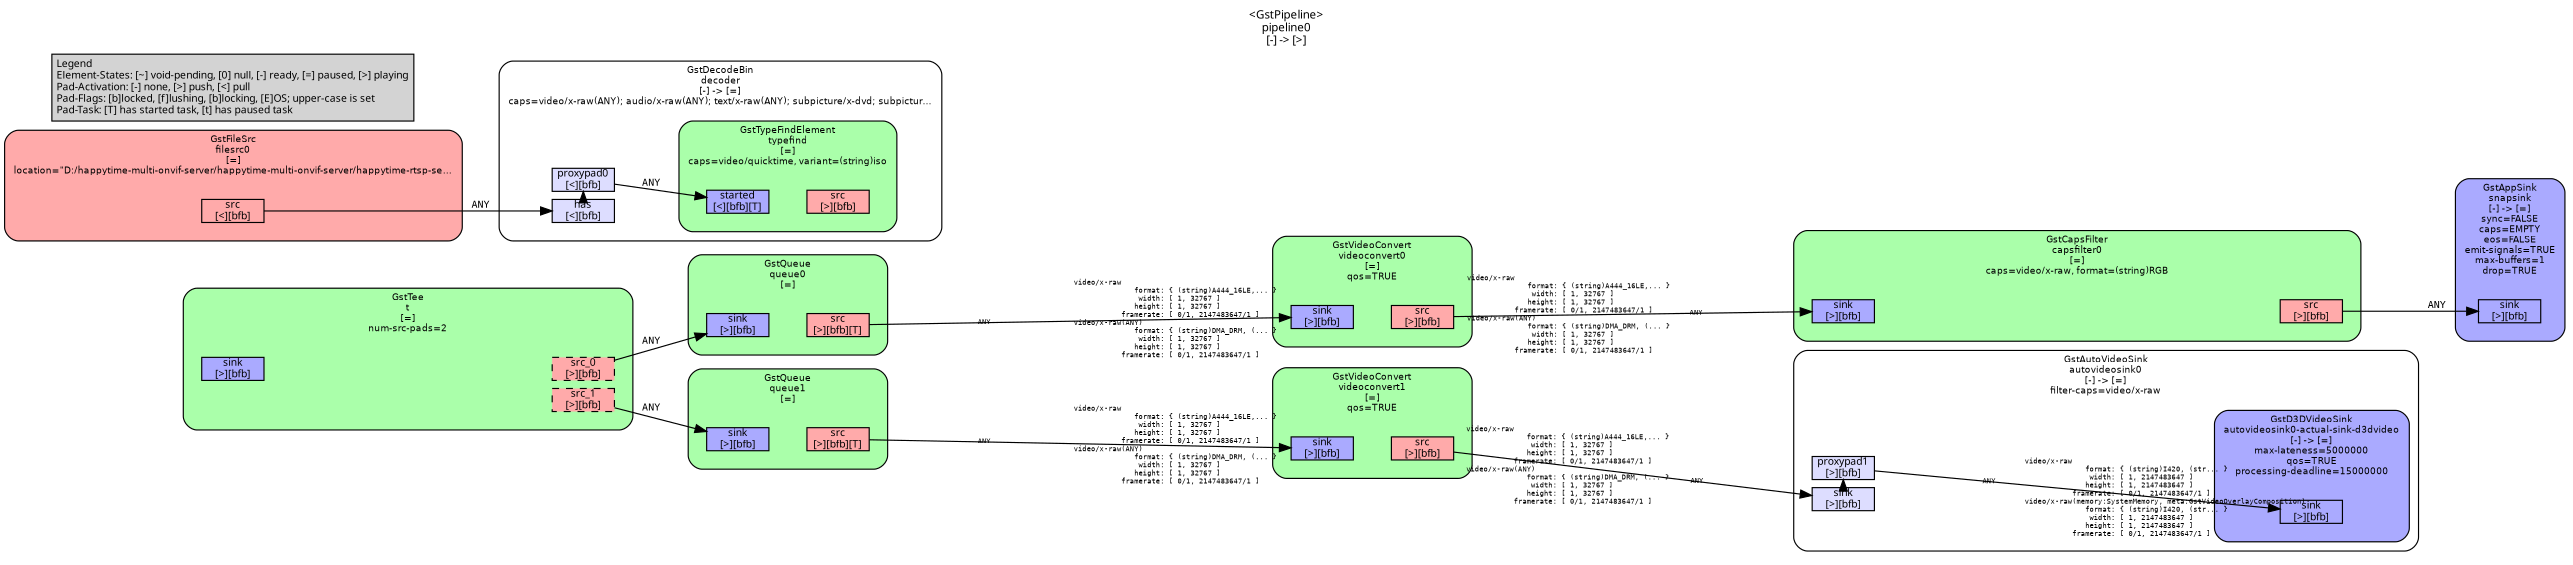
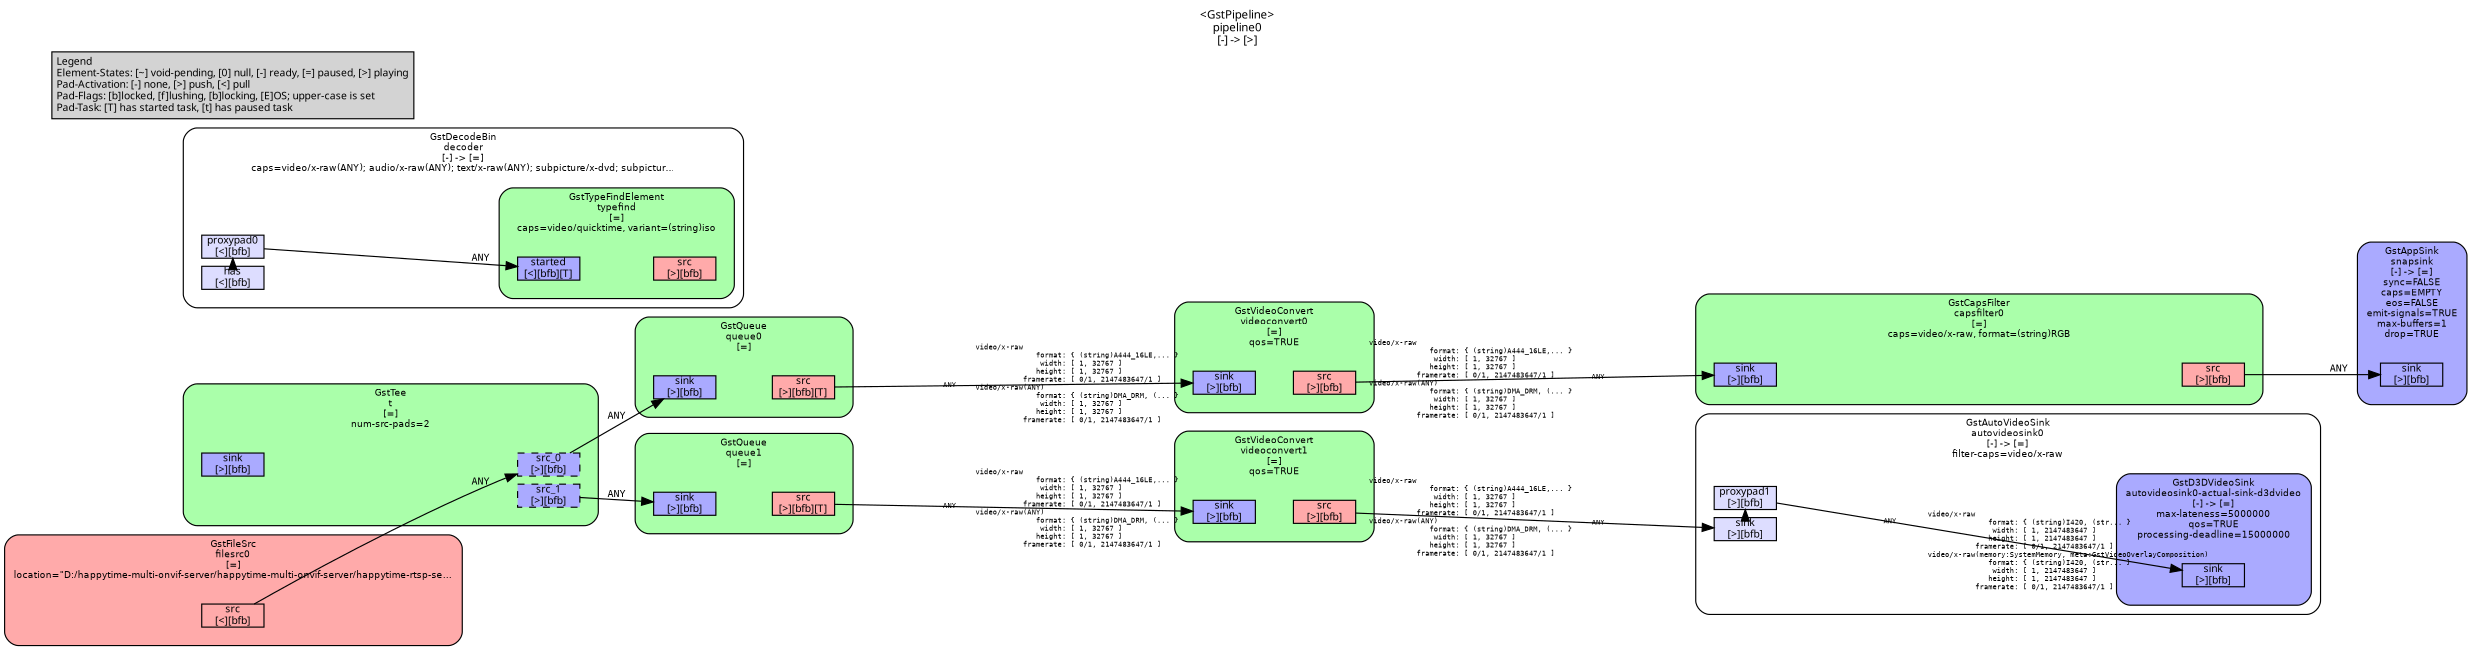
(402, 211) -> (366, 544)
(583, 369) -> (549, 465)
(583, 400) -> (549, 496)
